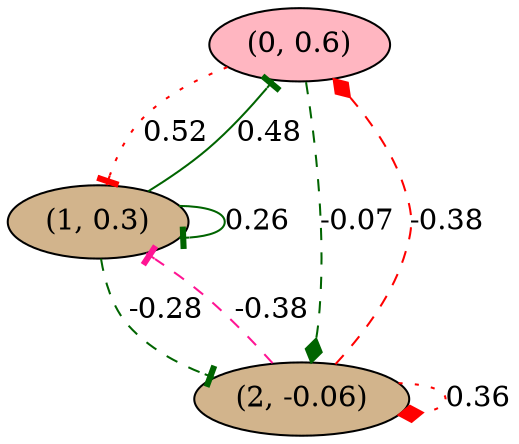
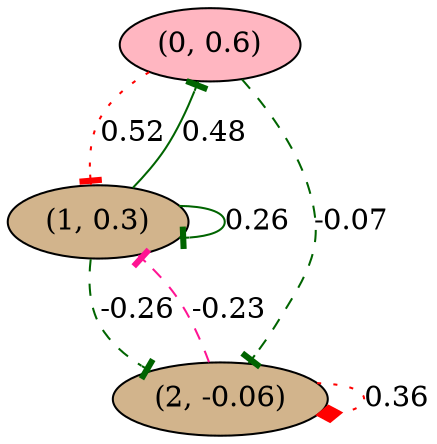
(320, 210) -> (314, 215)
(410, 234) -> none
(166, 311) -> (138, 311)
(272, 311) -> (229, 311)
